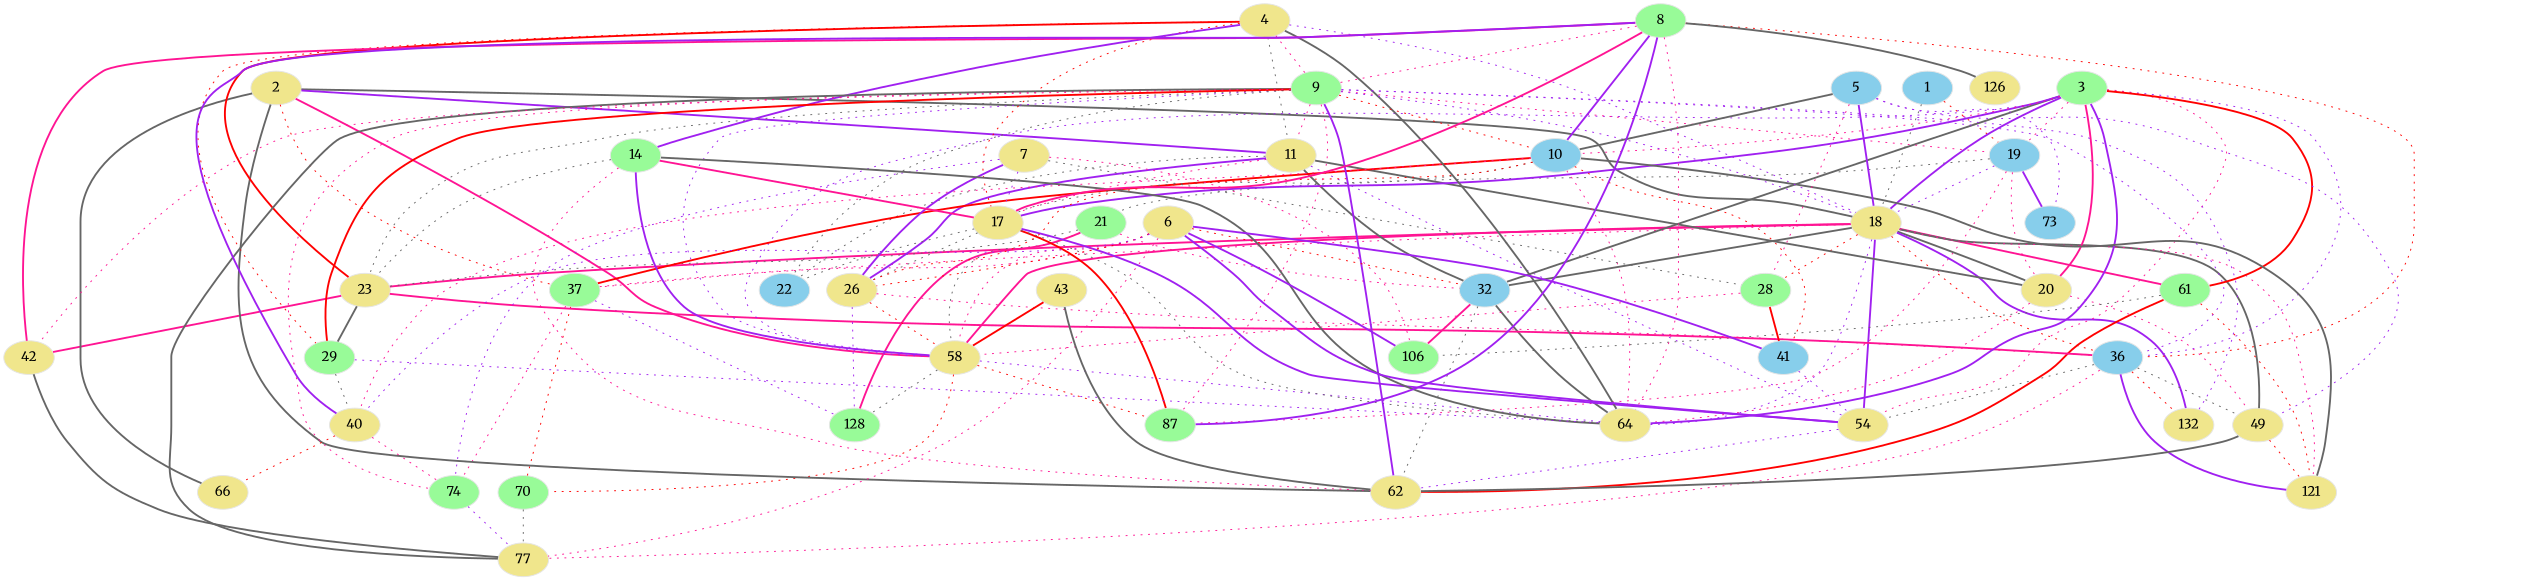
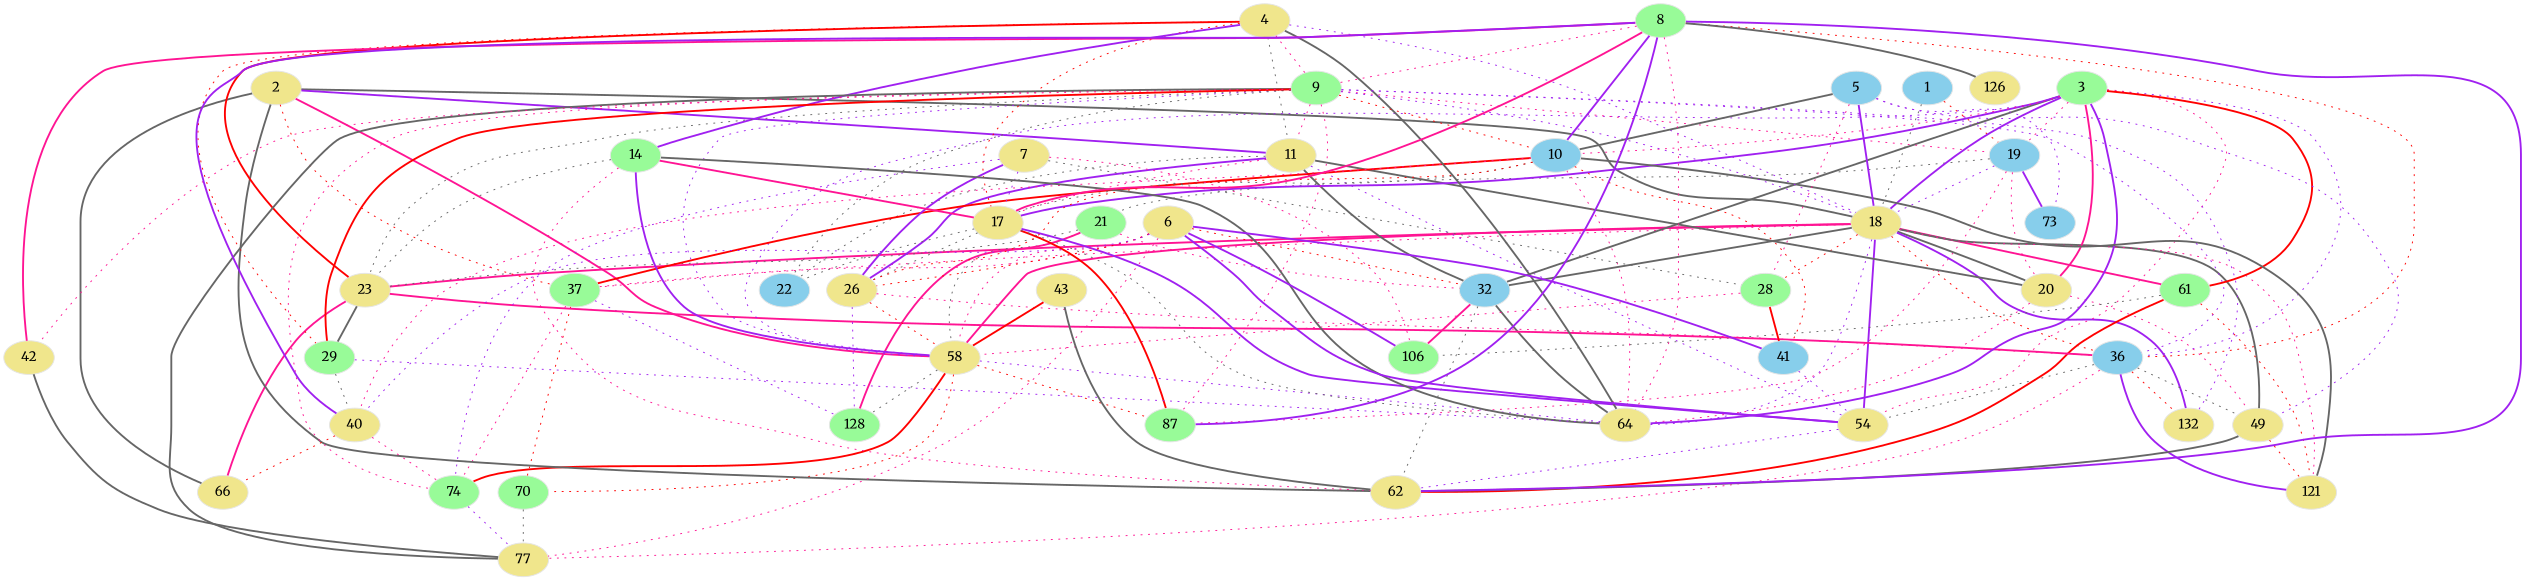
(1365, 288) -> (2516, 387)
(197, 324) -> (271, 377)
none -> (726, 465)
